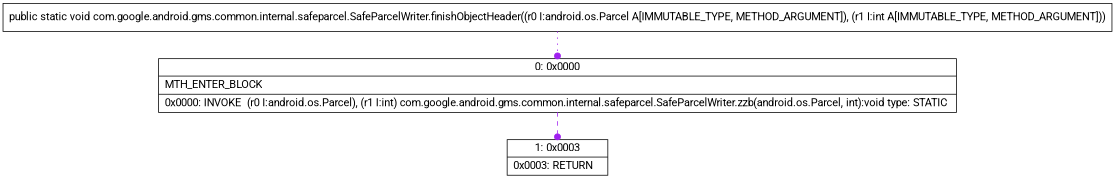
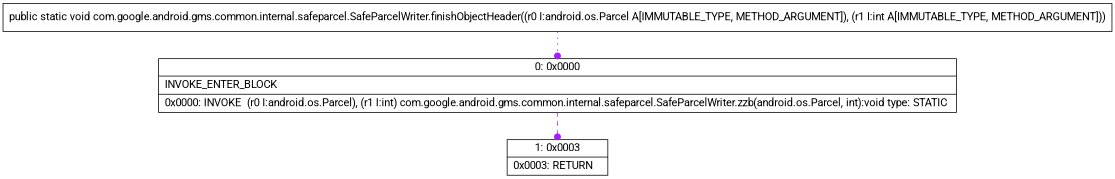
(214, 85) -> (221, 85)
